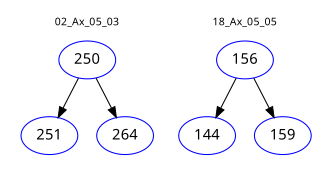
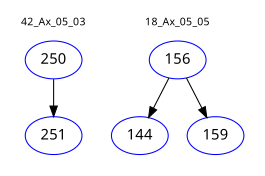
(87, 23) -> (54, 23)
(125, 136) -> none
